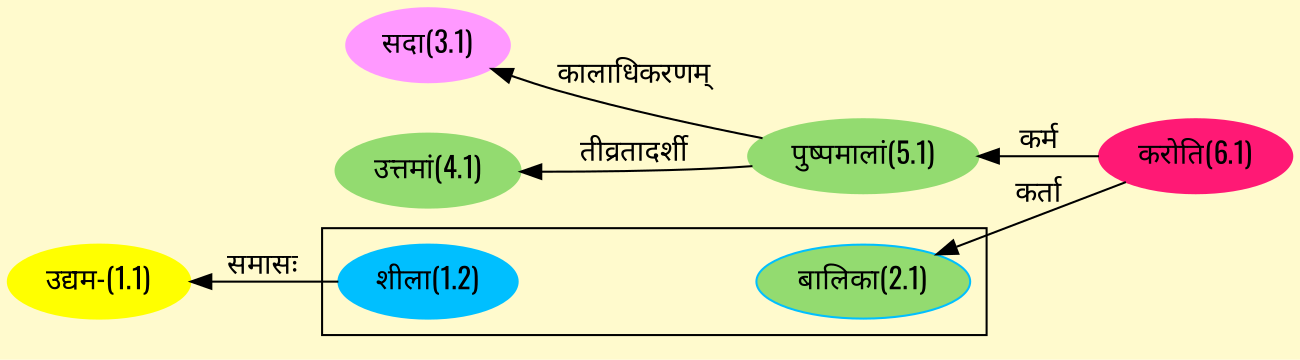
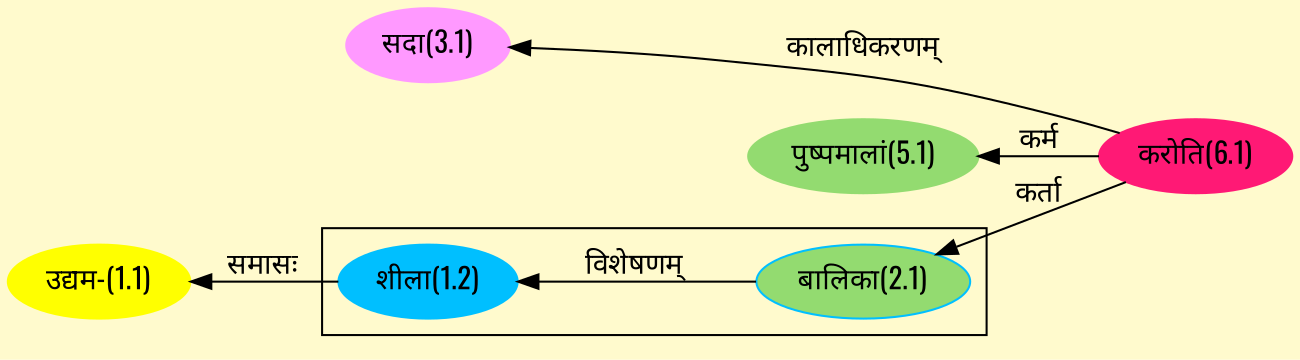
(636, 111) -> (828, 72)
(428, 171) -> none
none -> (647, 282)
